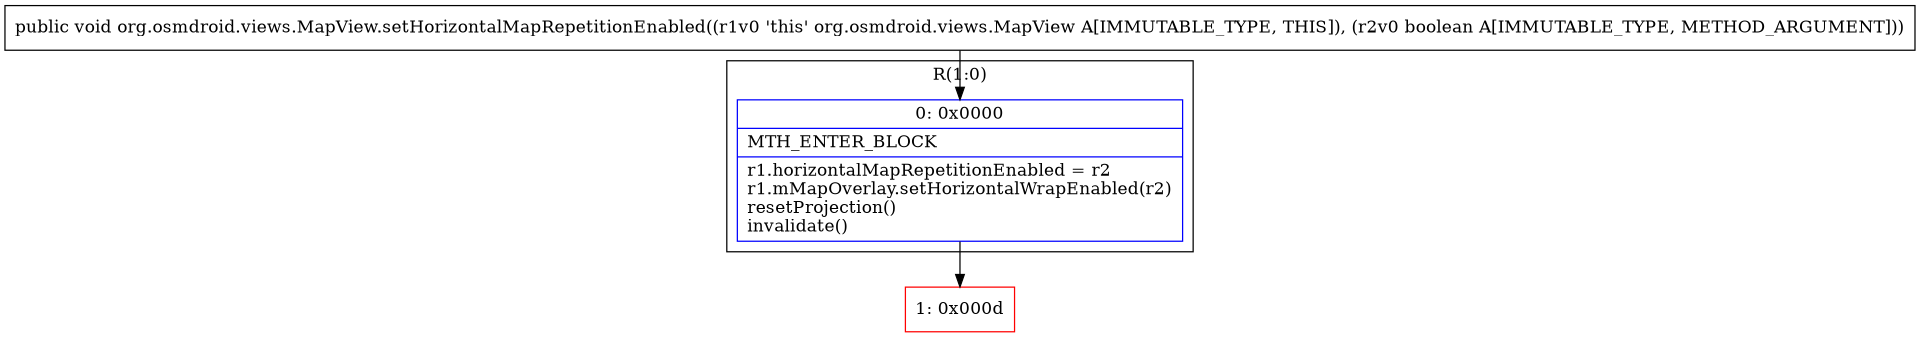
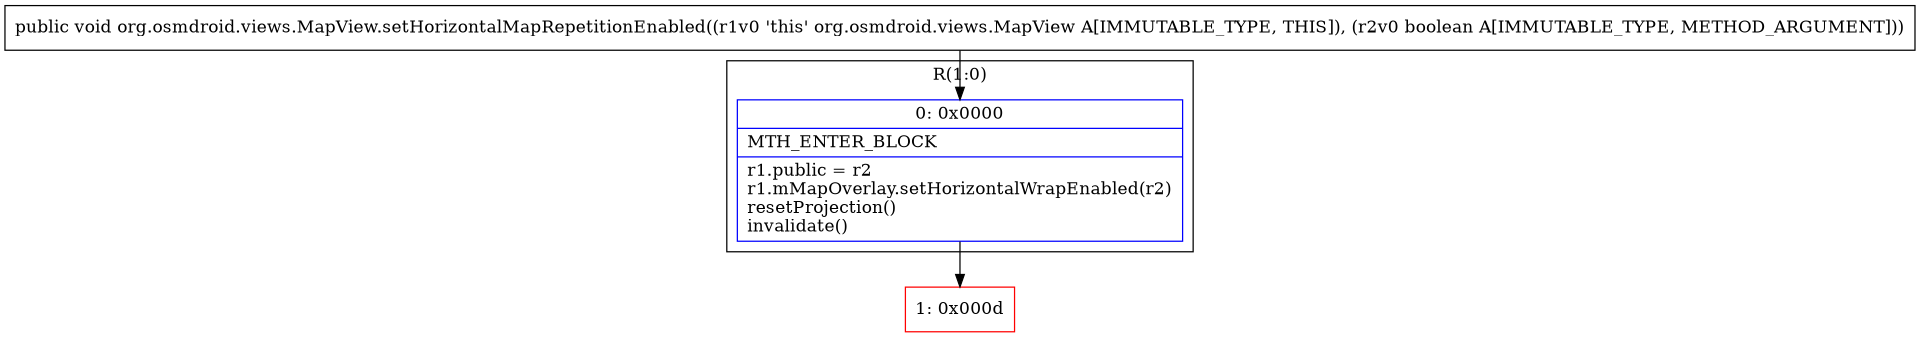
(930, 171) -> (810, 171)
